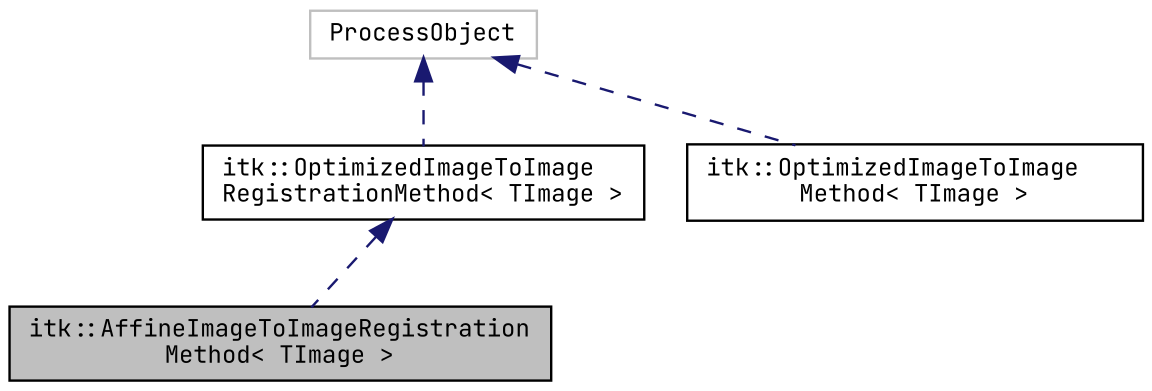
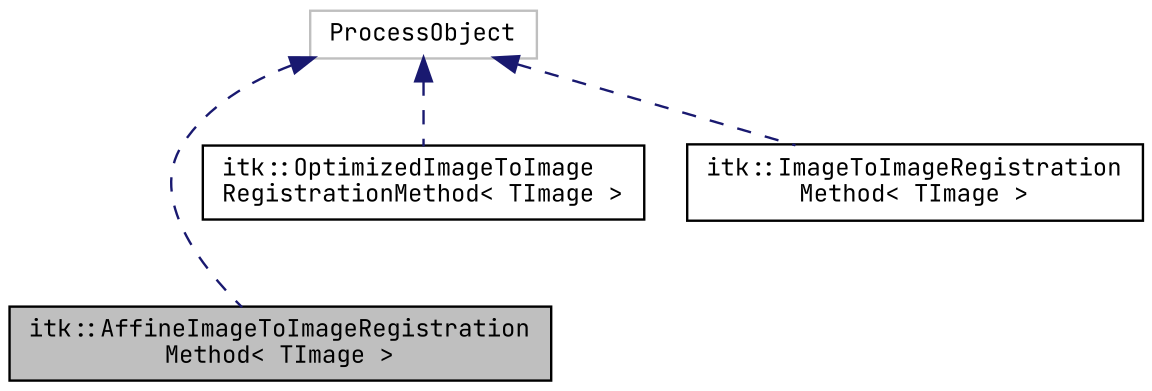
(915, 183) -> (915, 183)
(344, 272) -> (173, 168)
